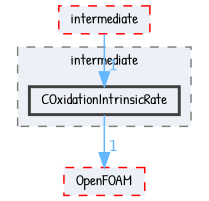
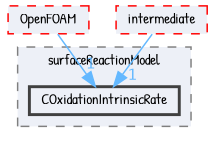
(104, 61) -> (104, 61)
(104, 136) -> (74, 56)
